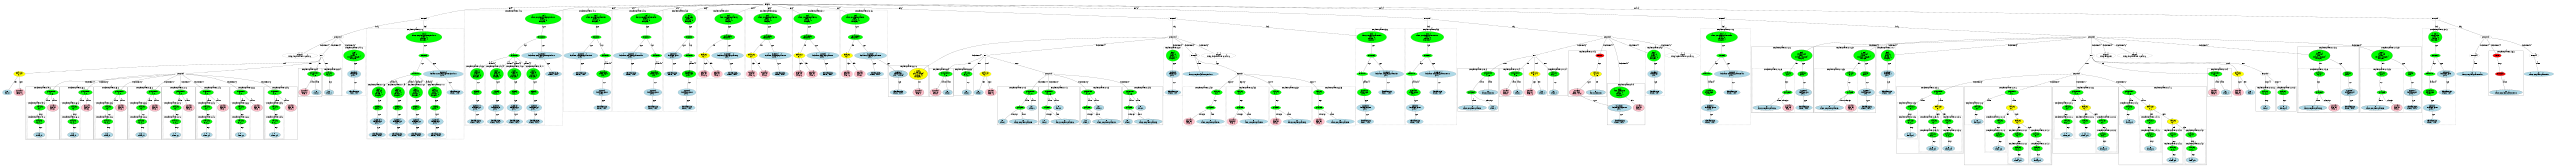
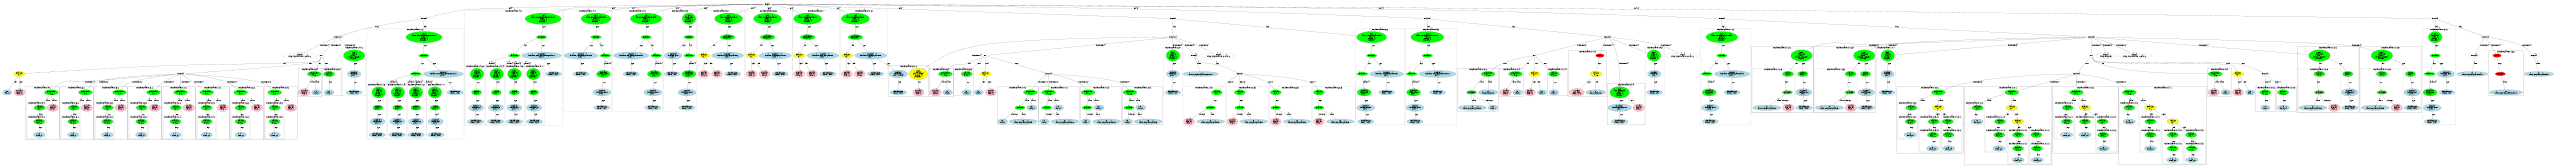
(1802, 56) -> (1802, 56)
(1595, 102) -> (1620, 101)
